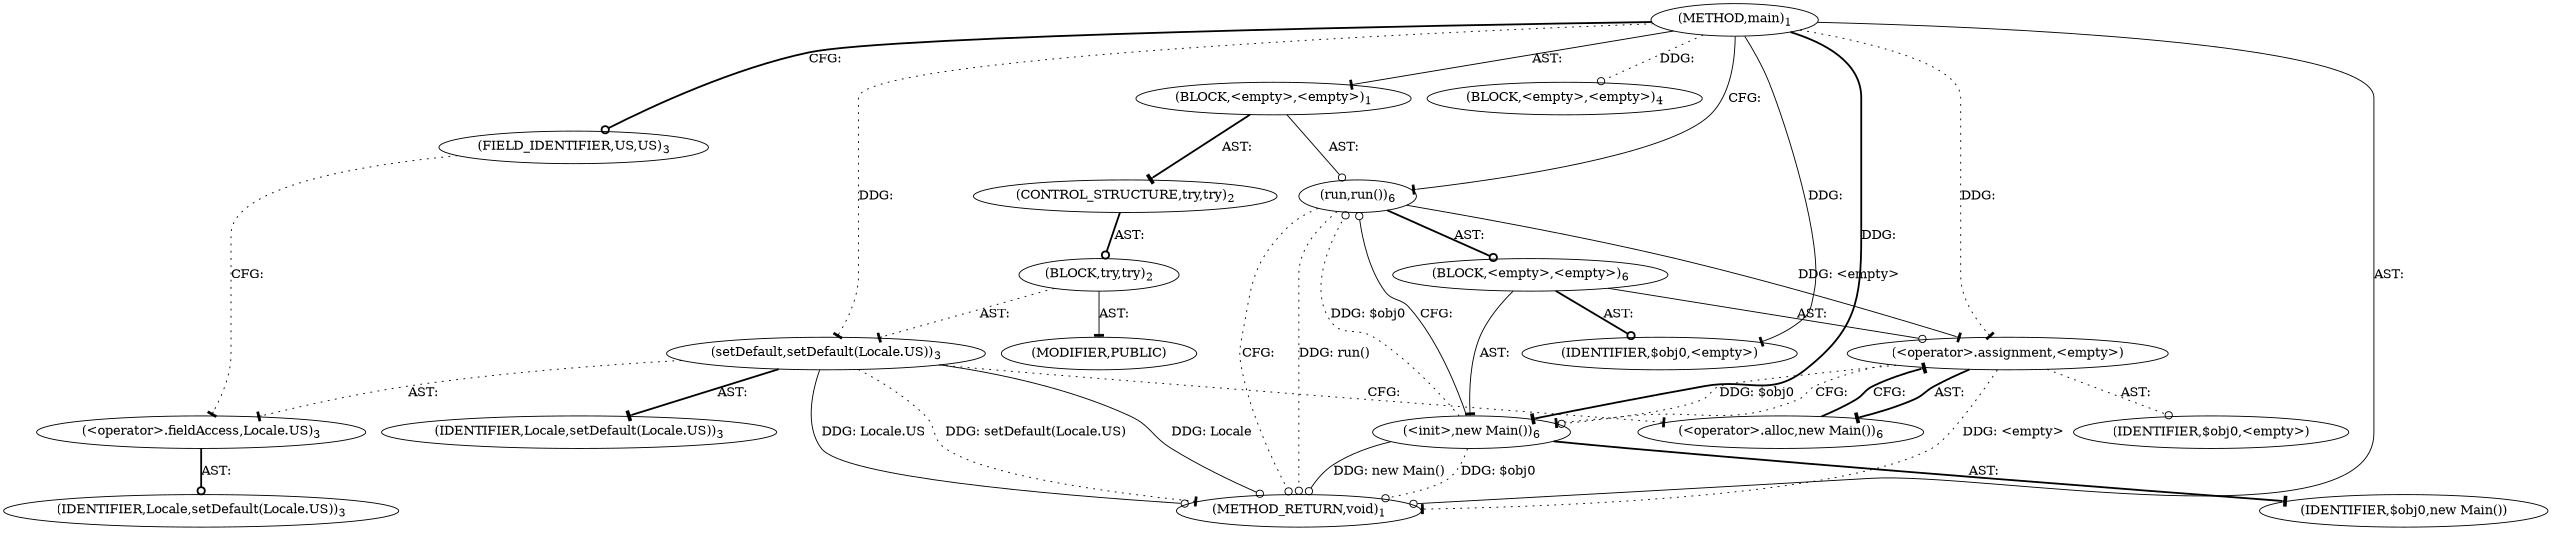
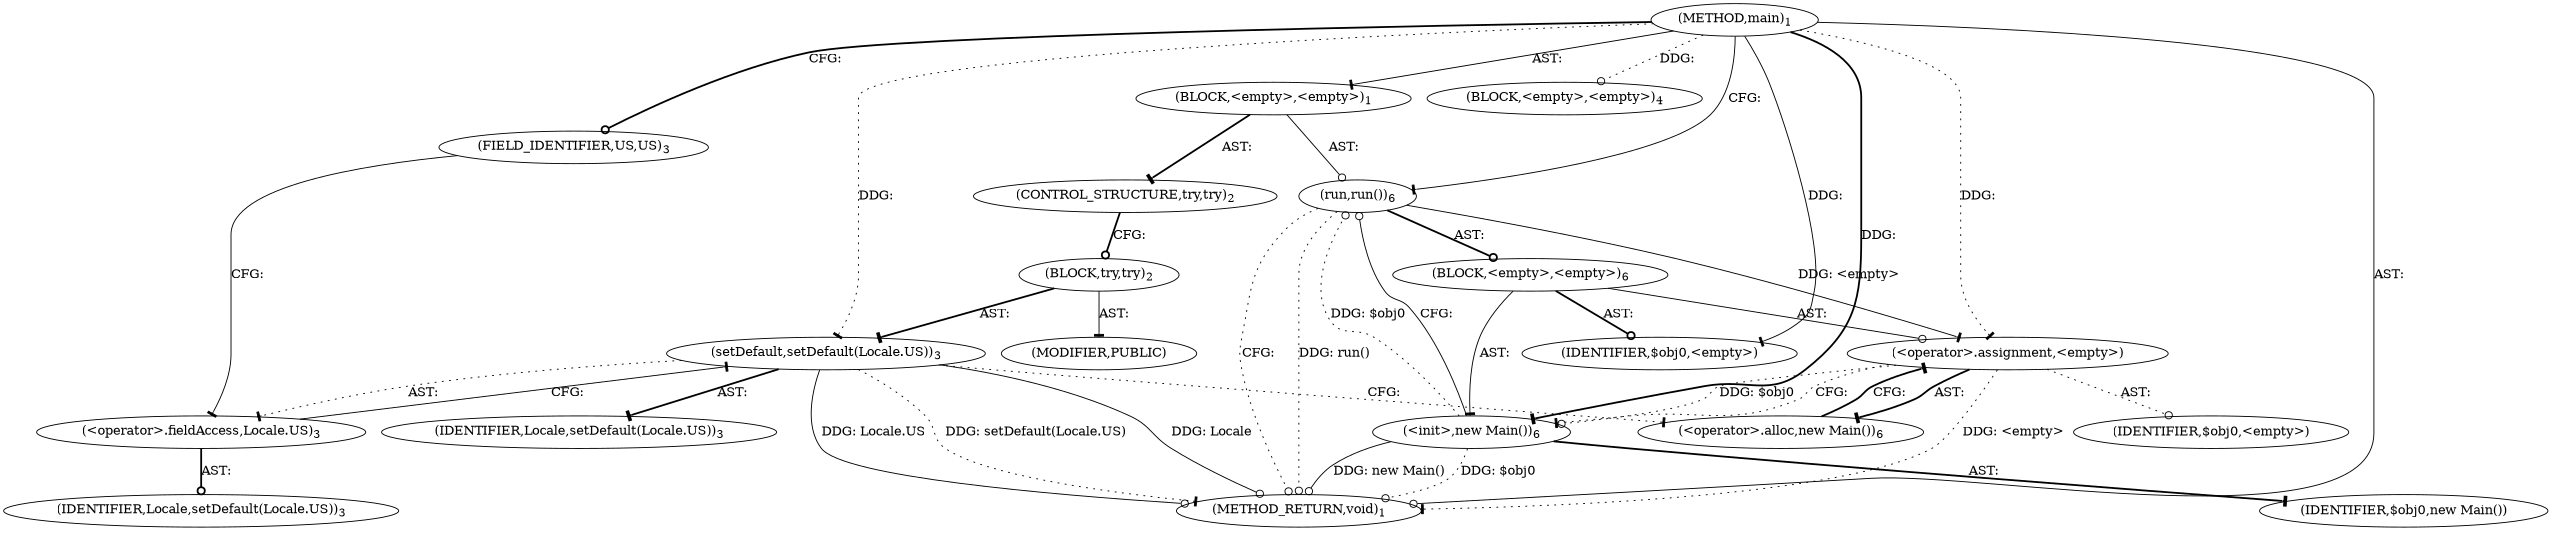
(250, 206) -> (250, 206)
(1132, 236) -> (1132, 236)
(968, 313) -> (968, 313)
none -> (512, 393)
